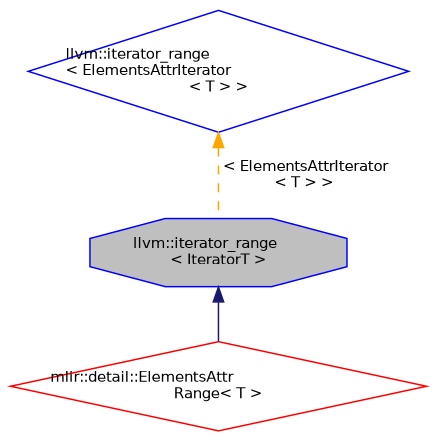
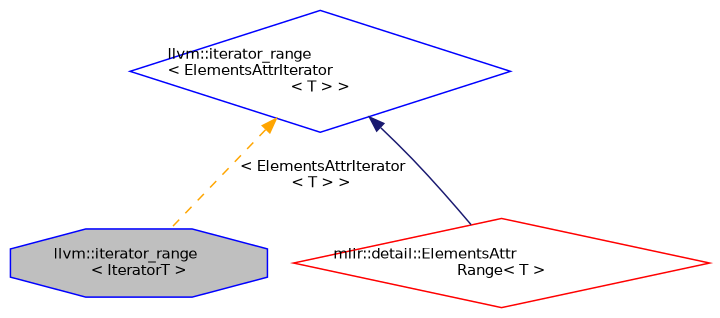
(218, 322) -> (427, 175)
